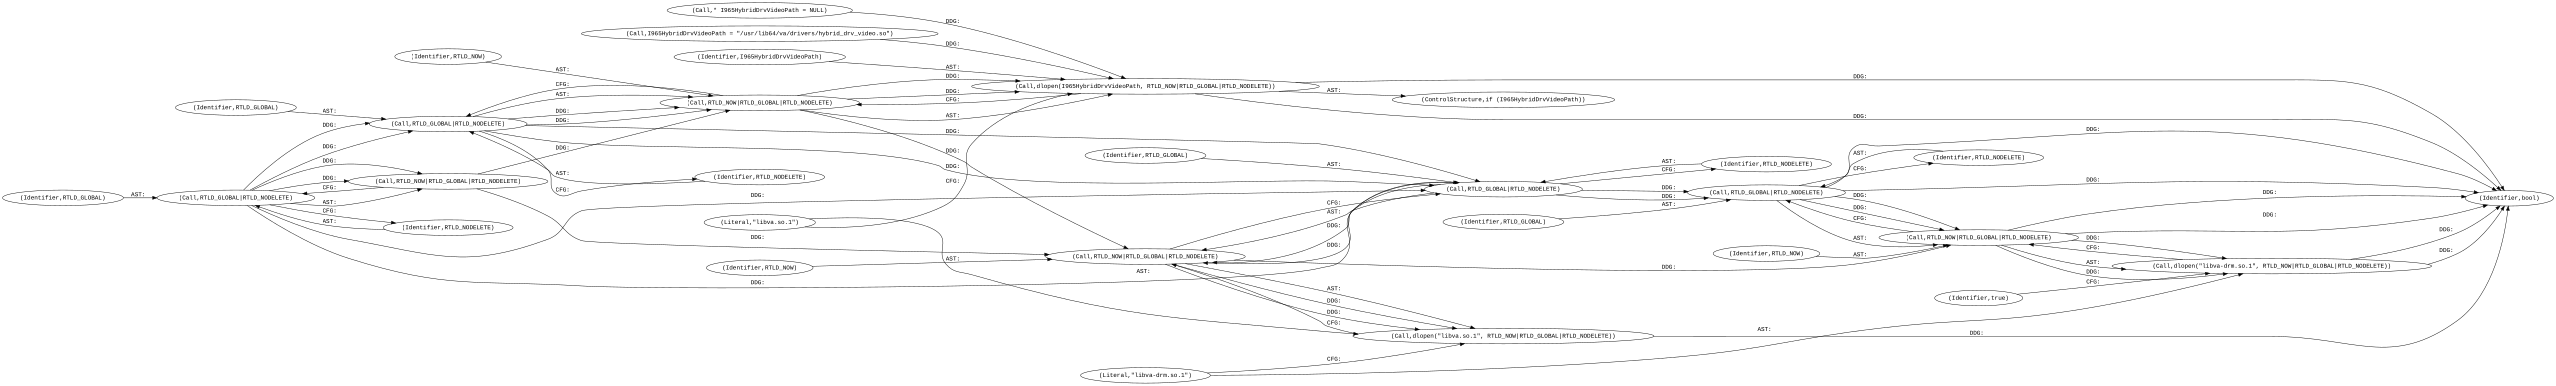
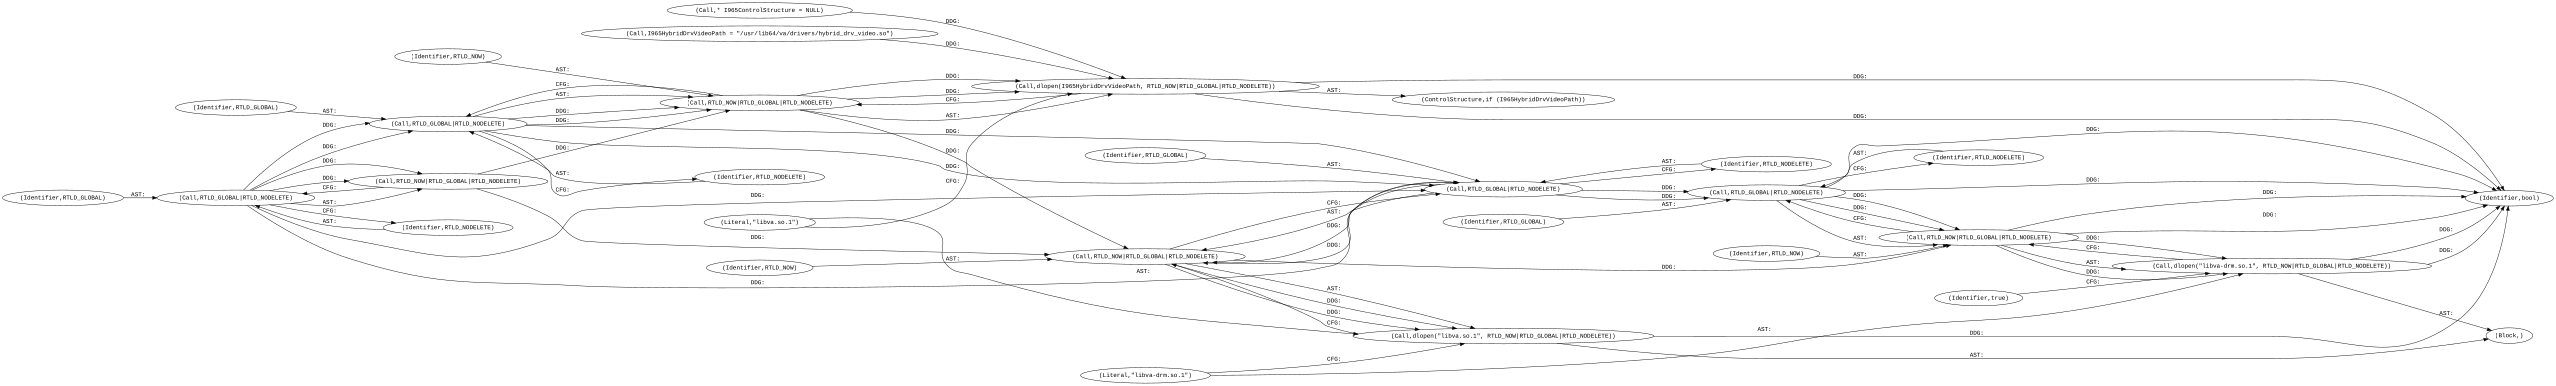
(760, 10) -> (760, 10)
(760, 57) -> none
none -> (2509, 336)
